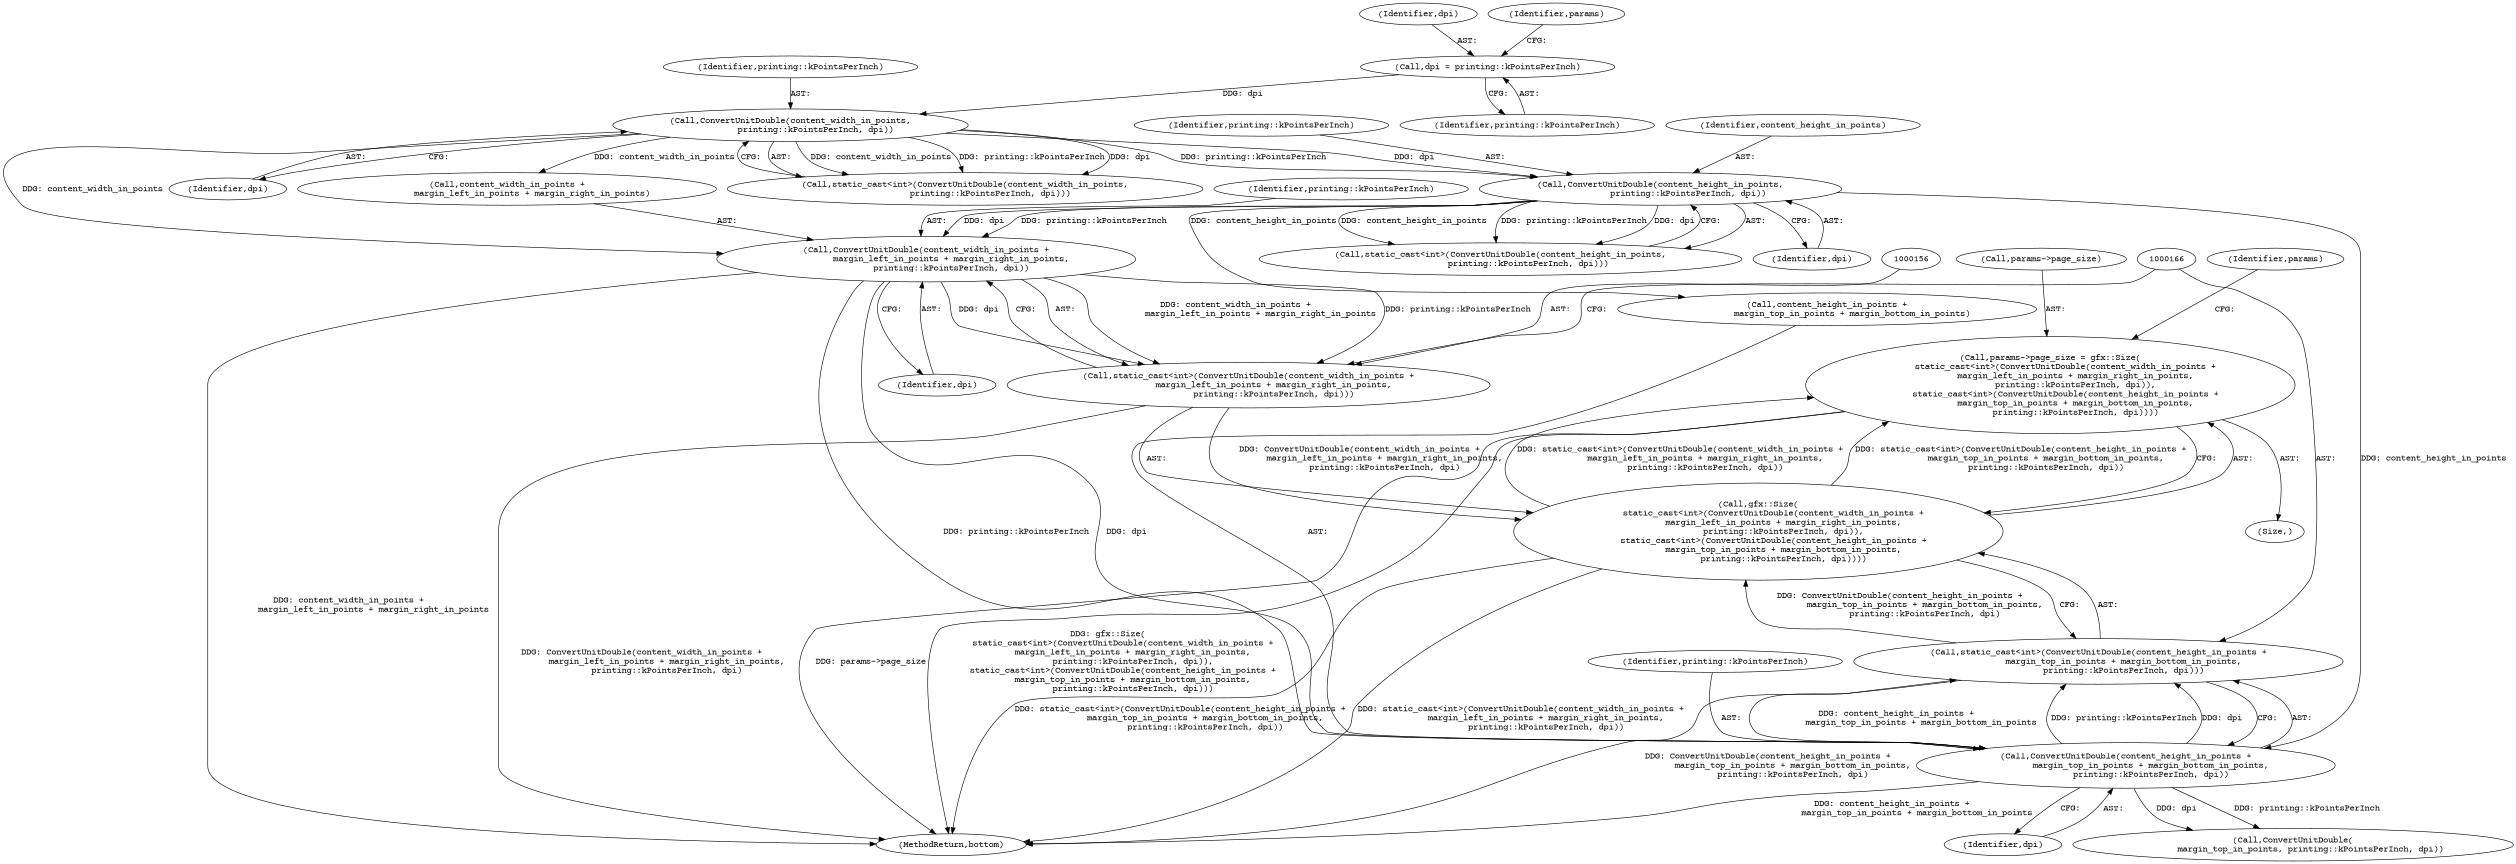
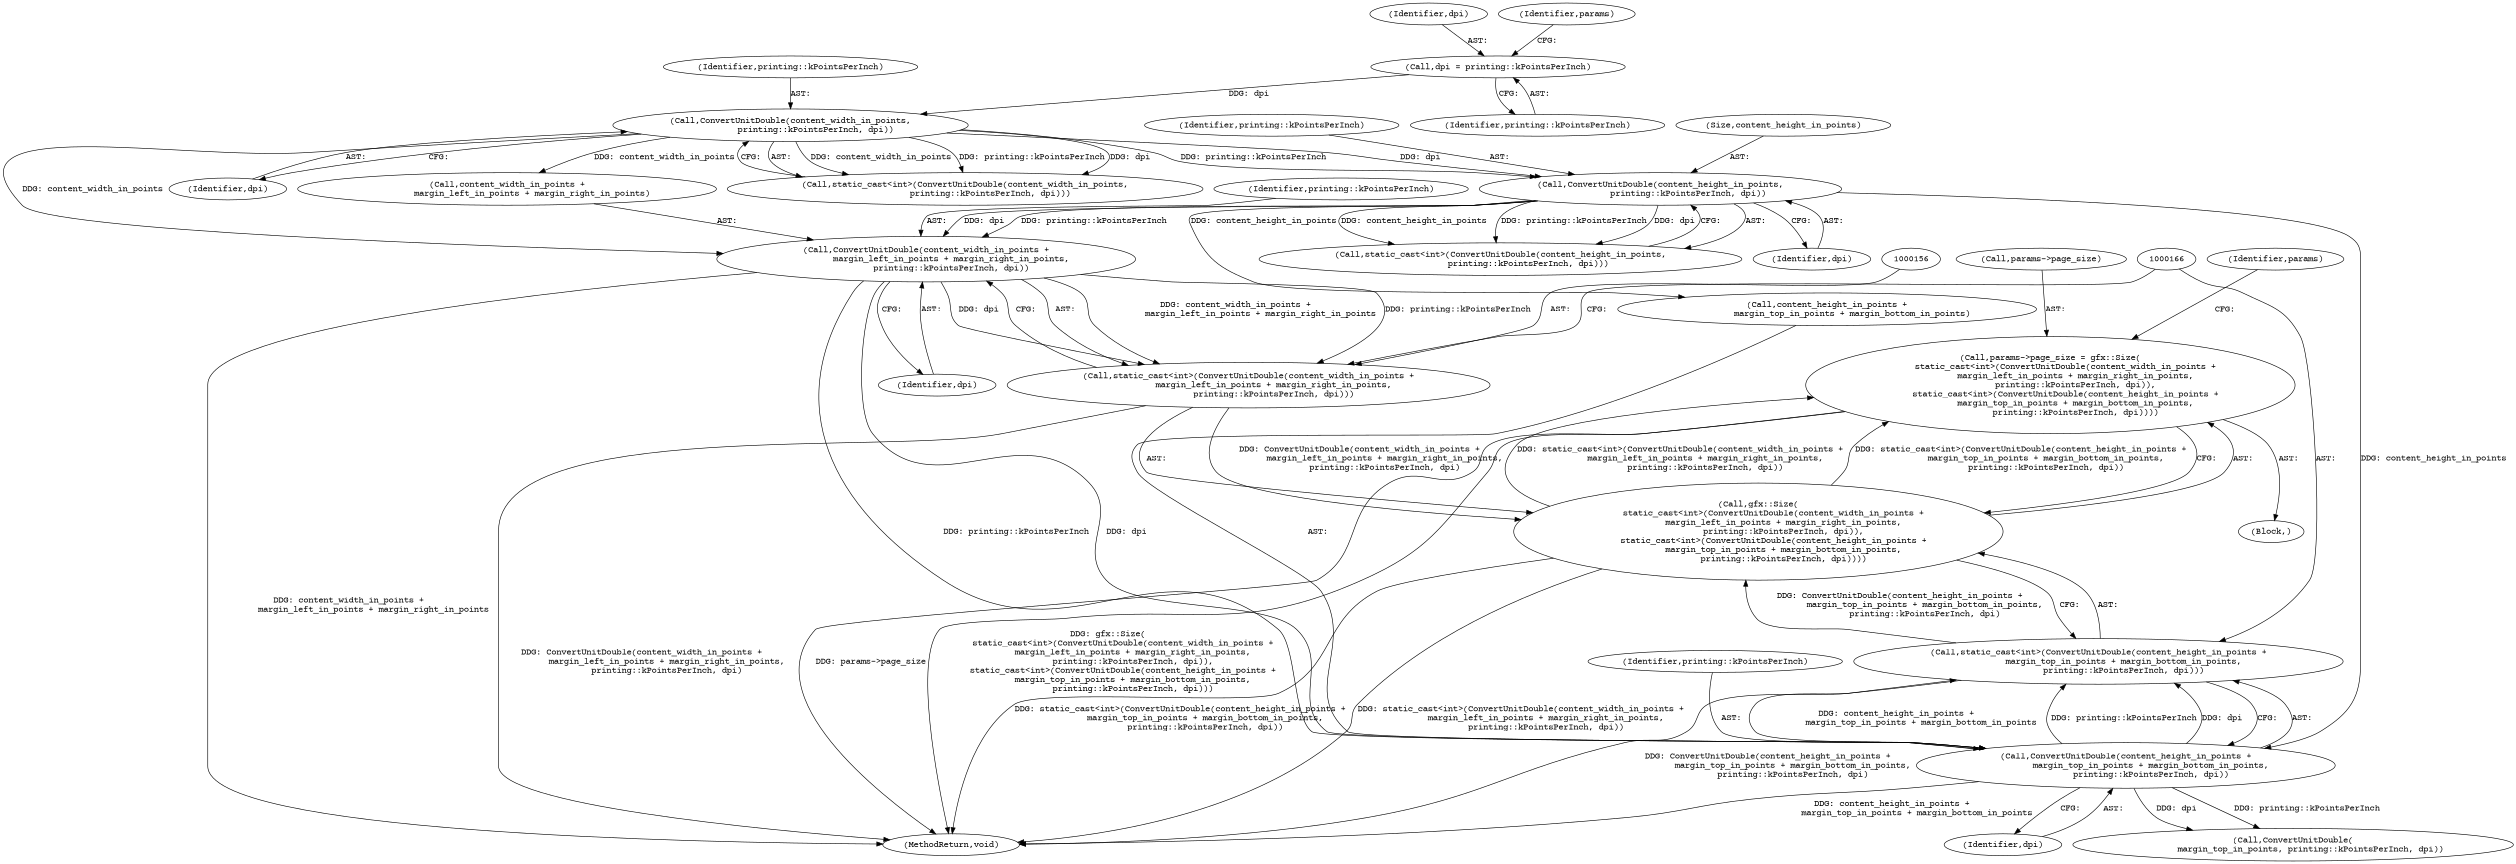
(1793, 125) -> (1783, 125)
(2275, 532) -> (2271, 532)
(951, 845) -> (951, 845)
